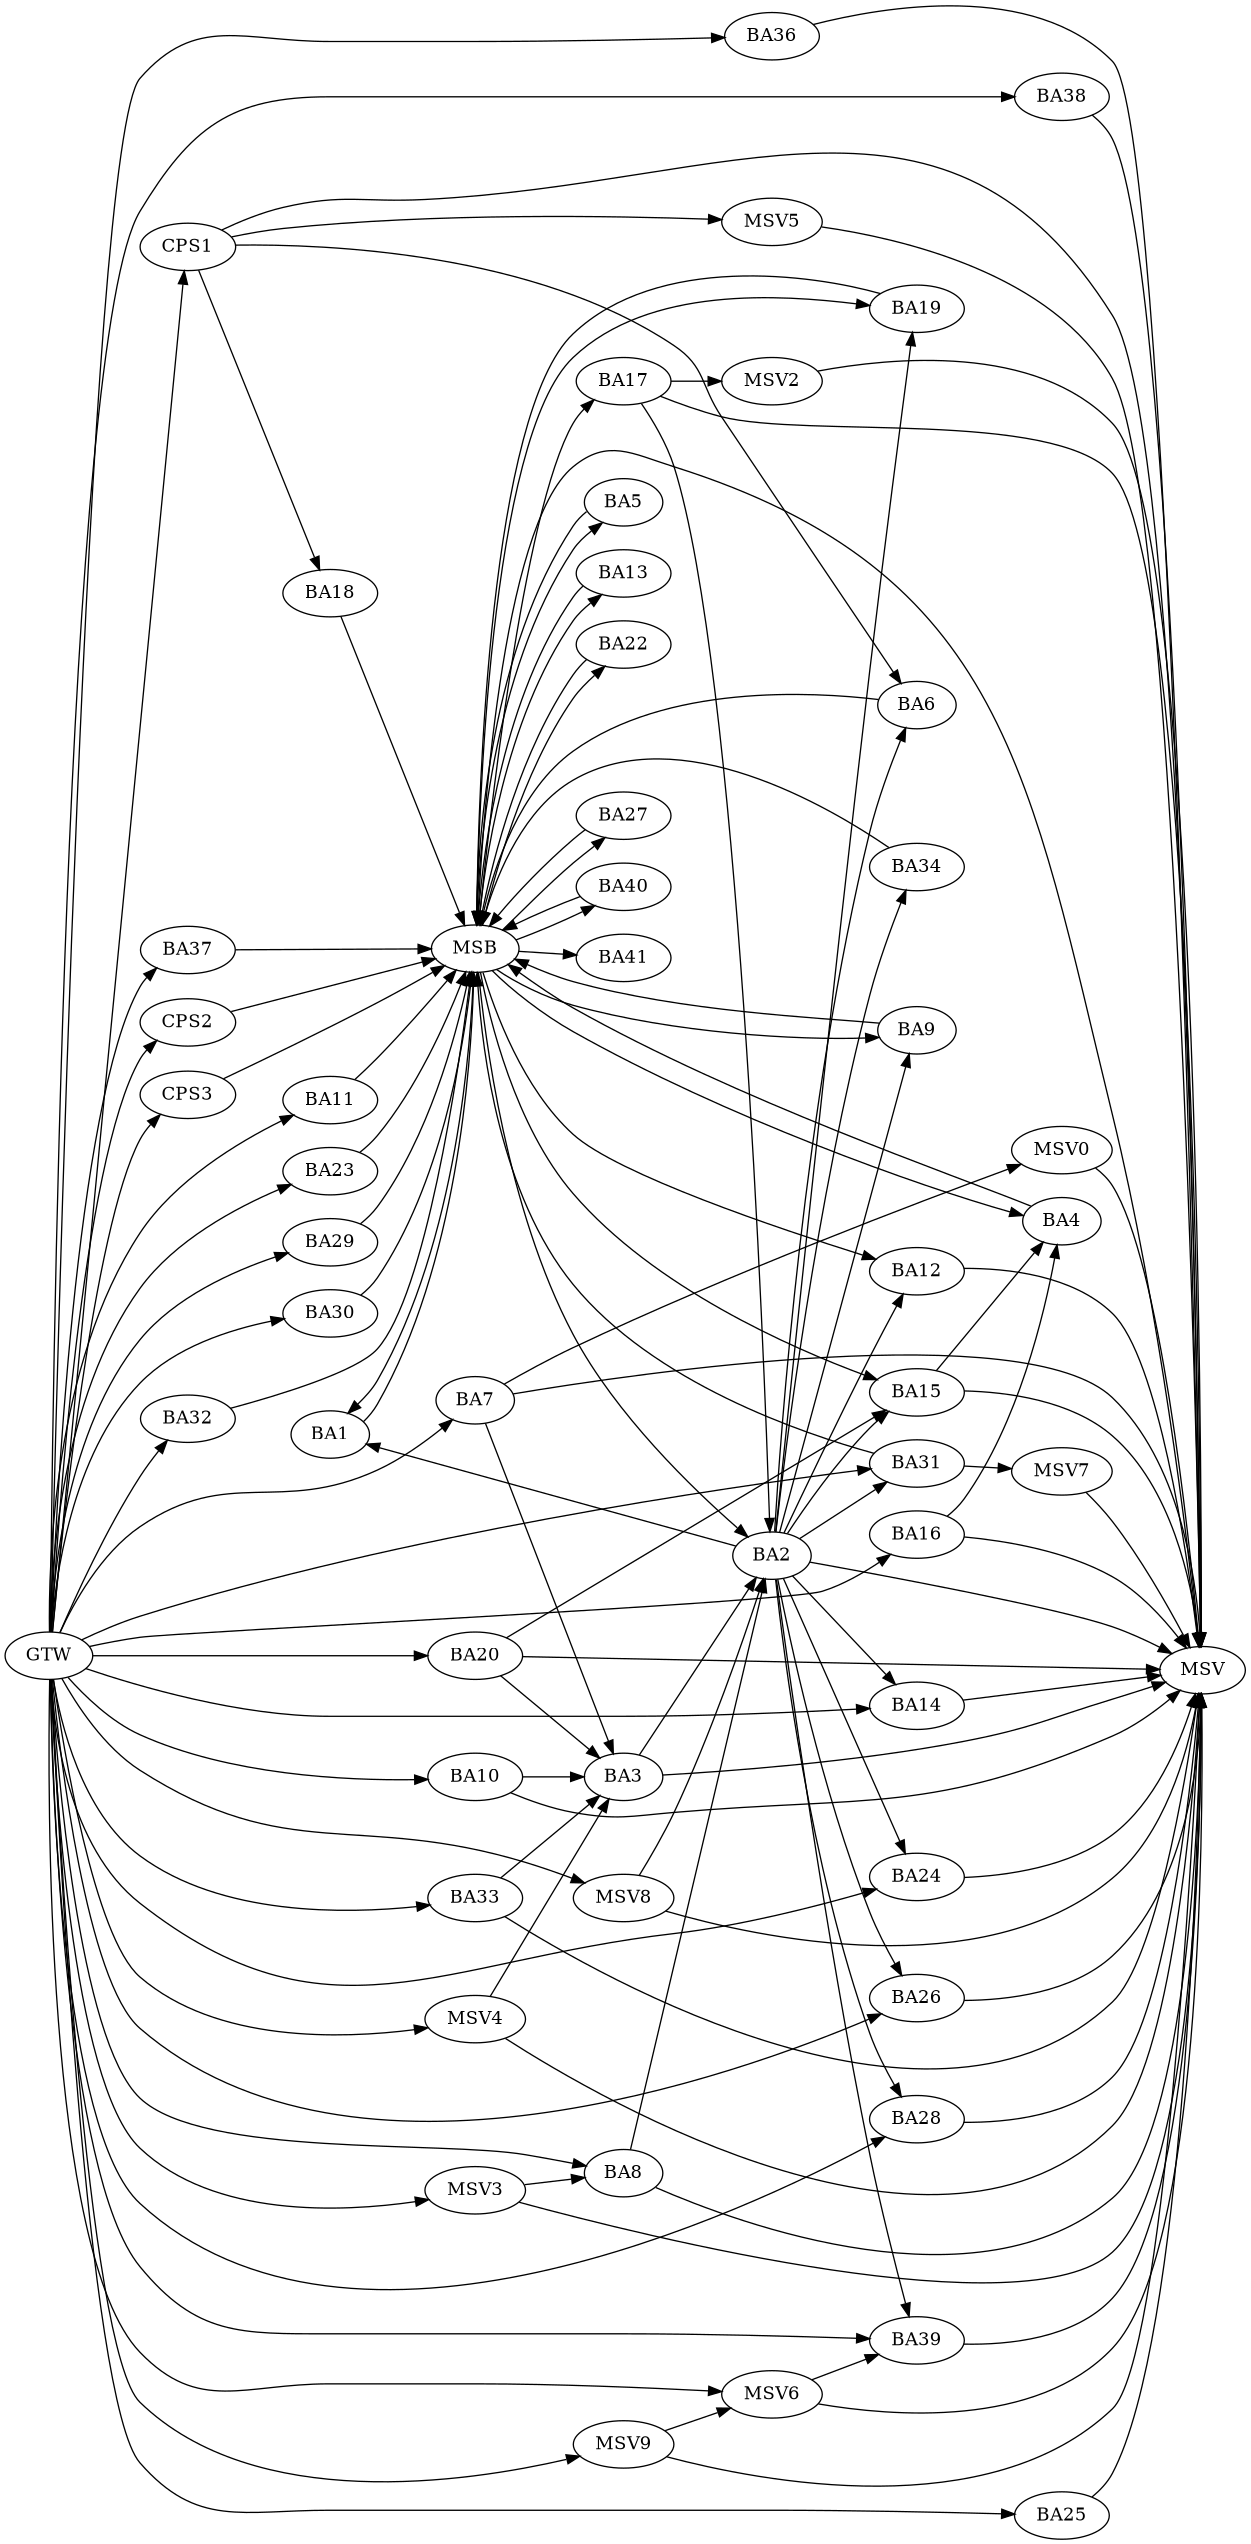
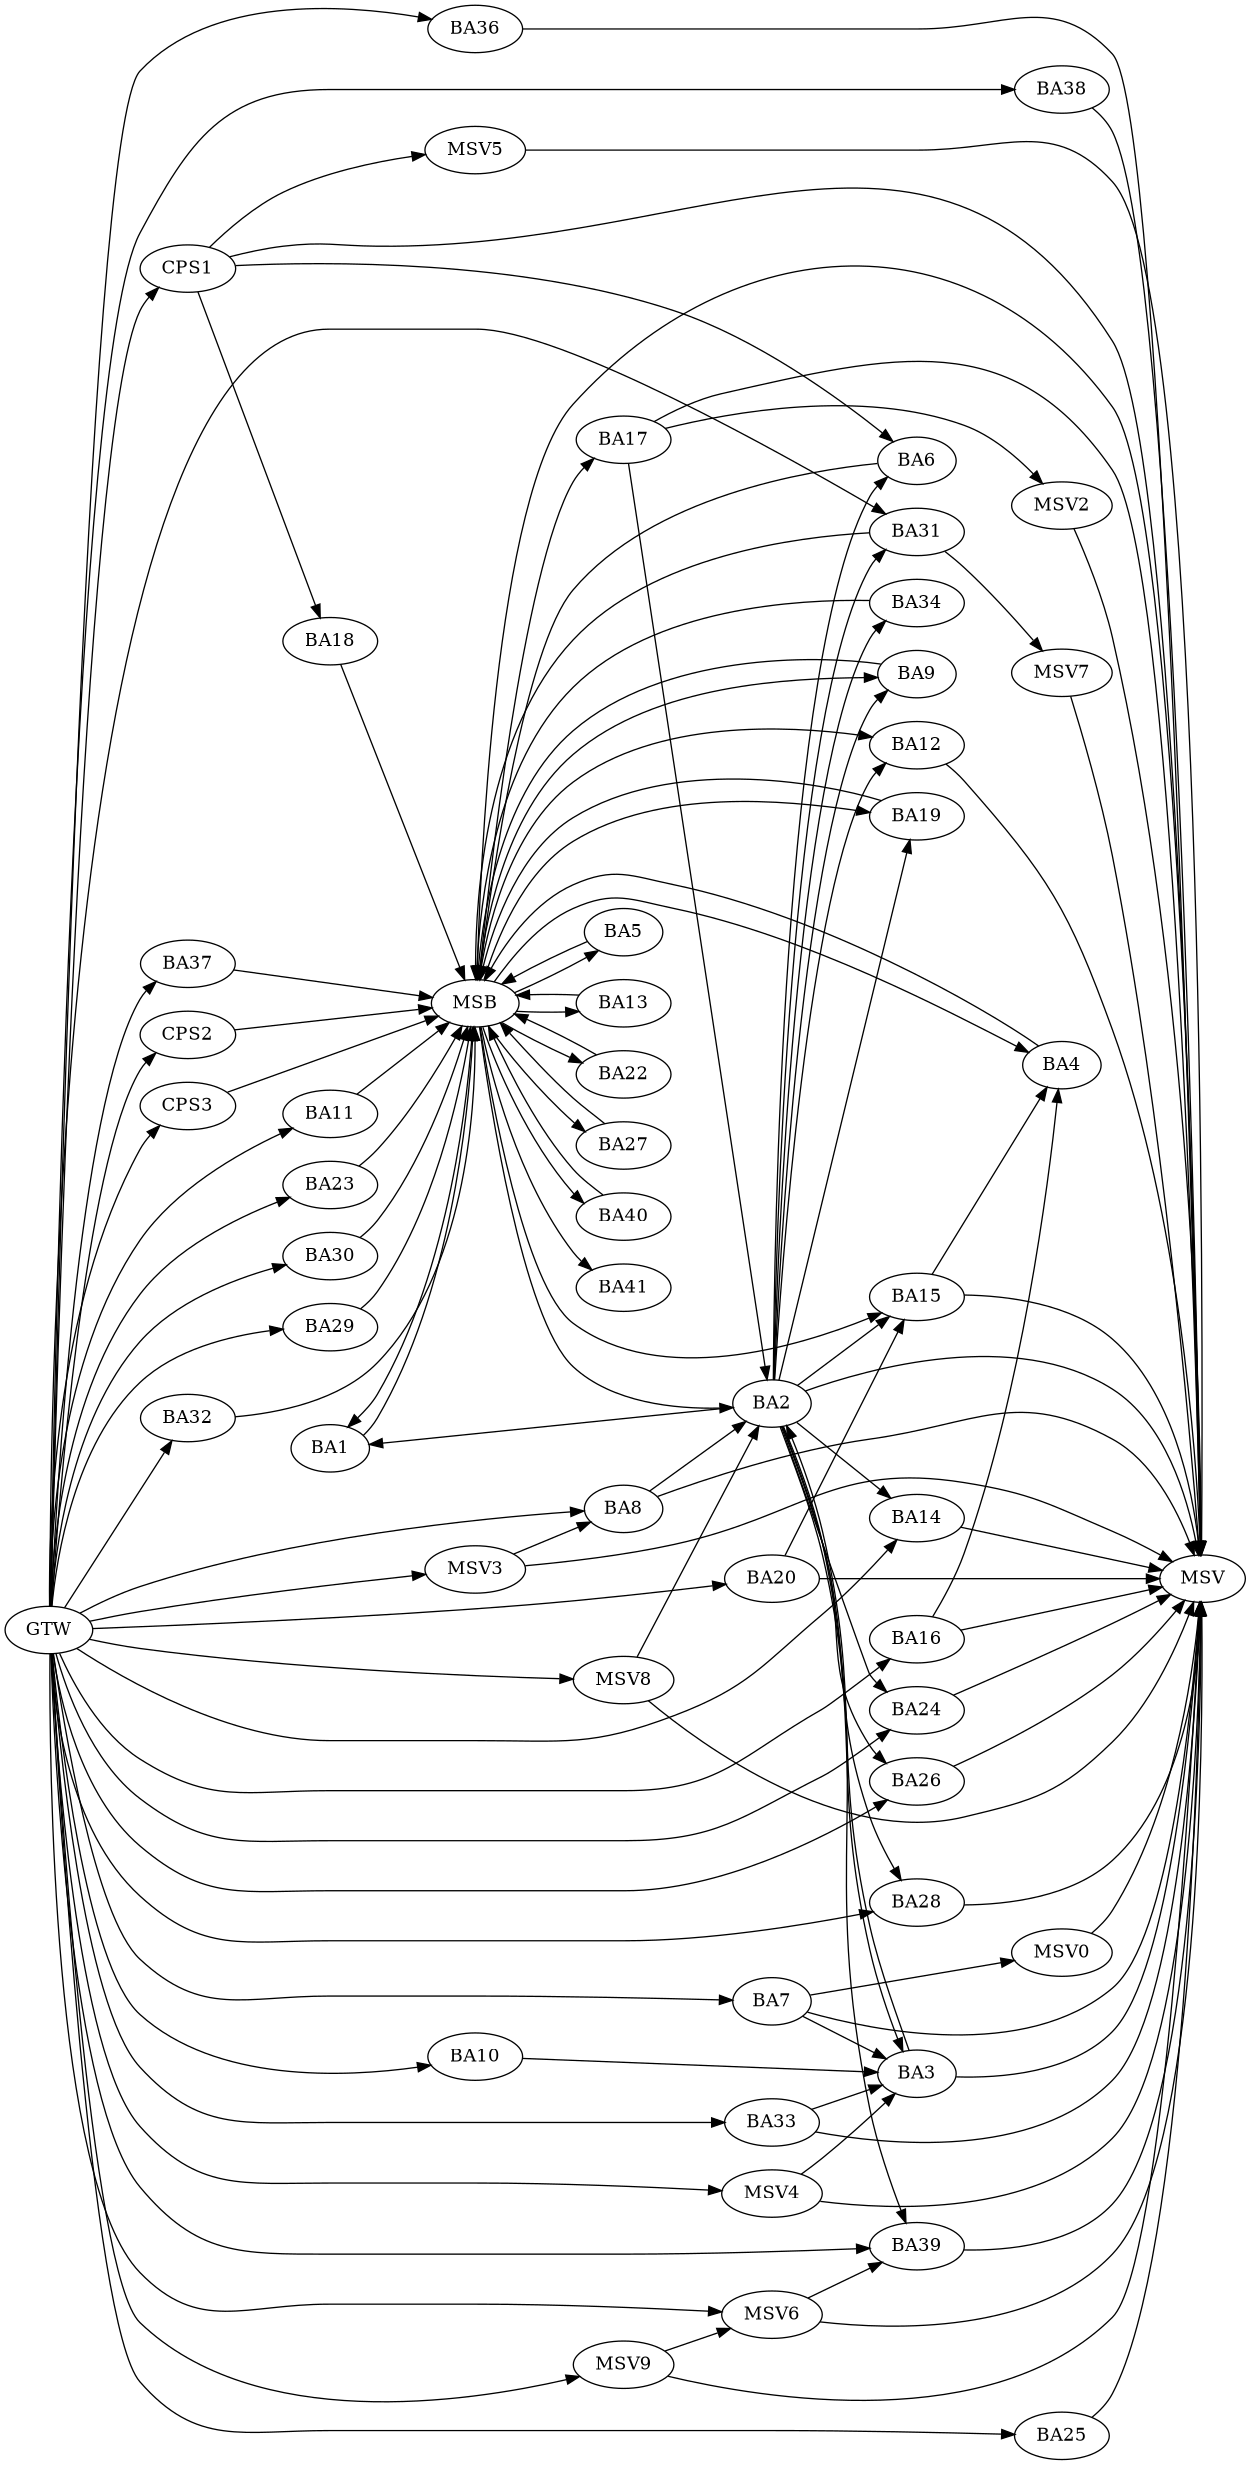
(538, 1707) -> (846, 1732)
(848, 1802) -> none
